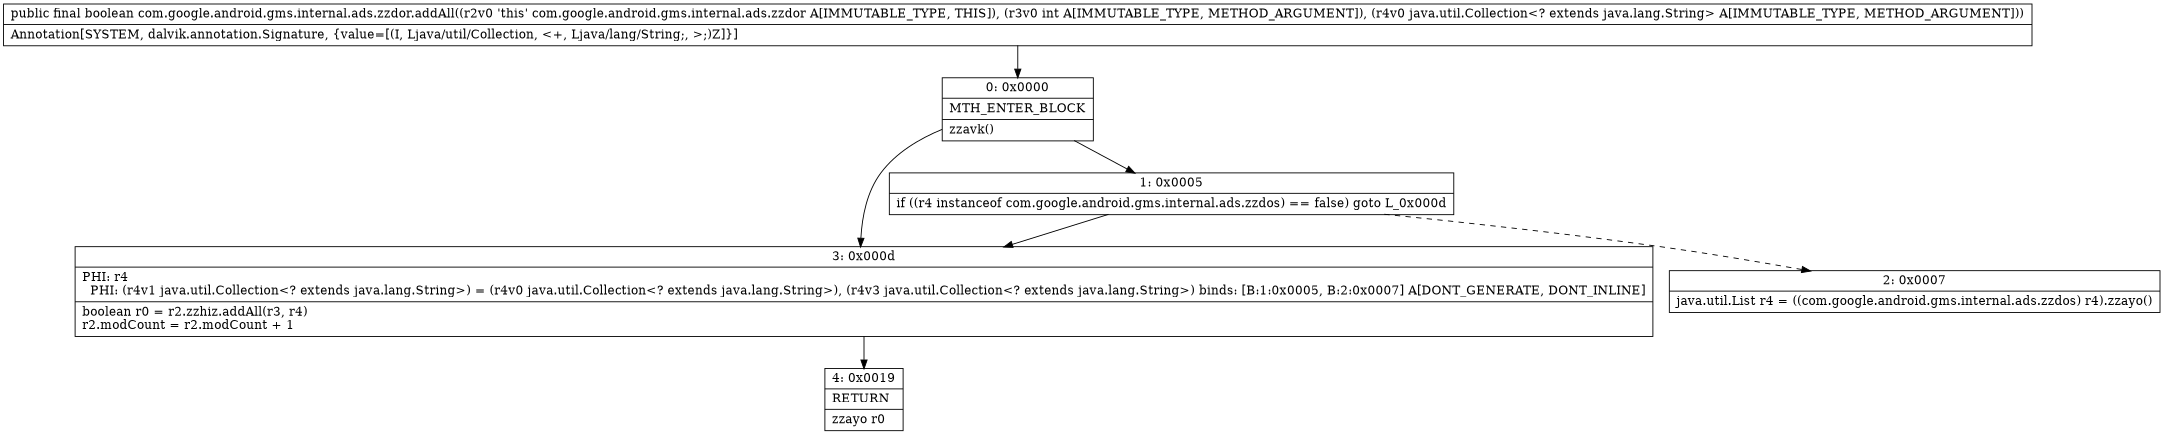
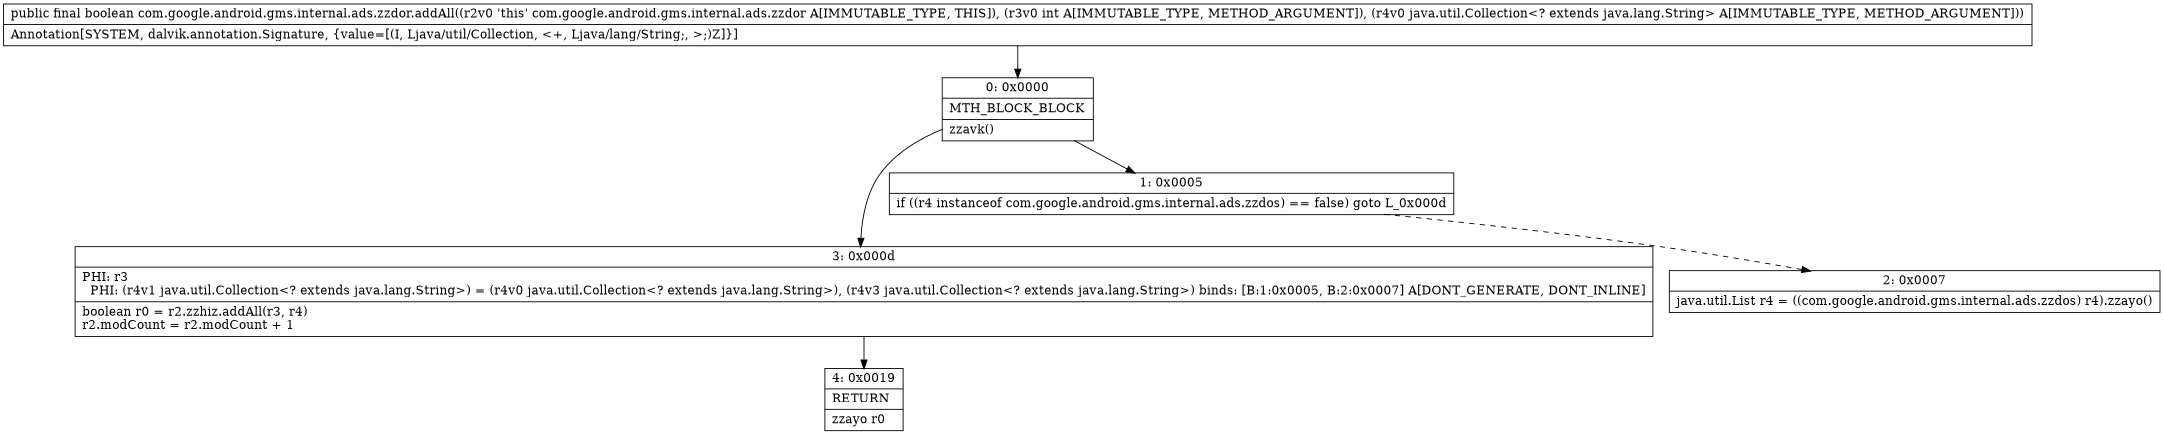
(1018, 108) -> (1017, 108)
(1060, 229) -> none
(108, 277) -> (108, 277)
